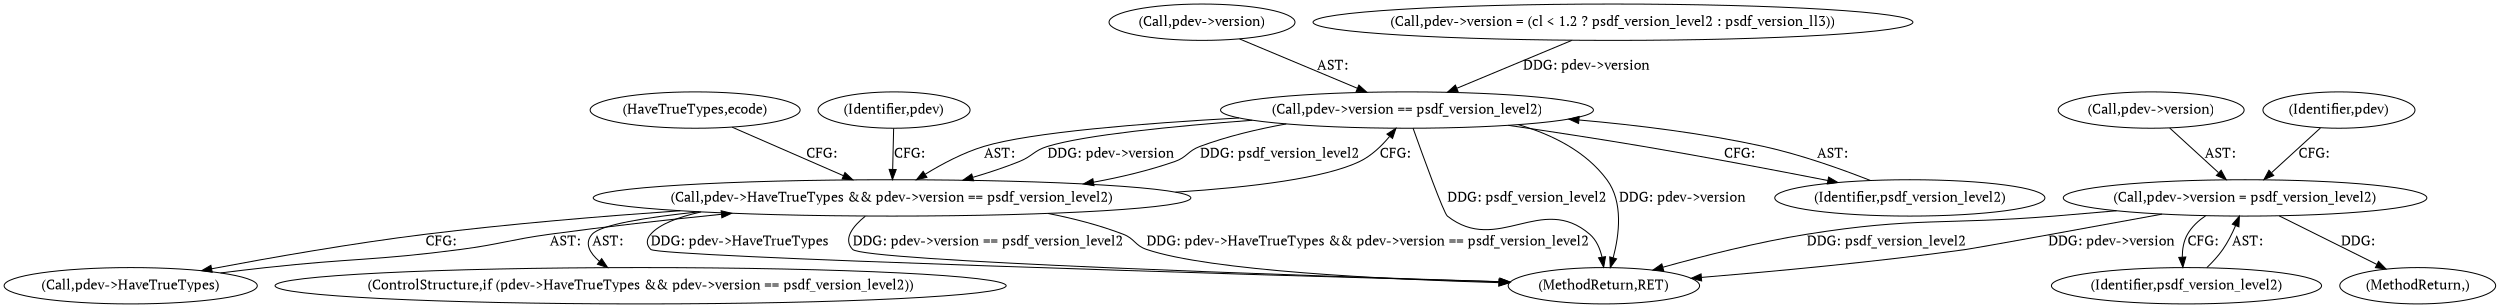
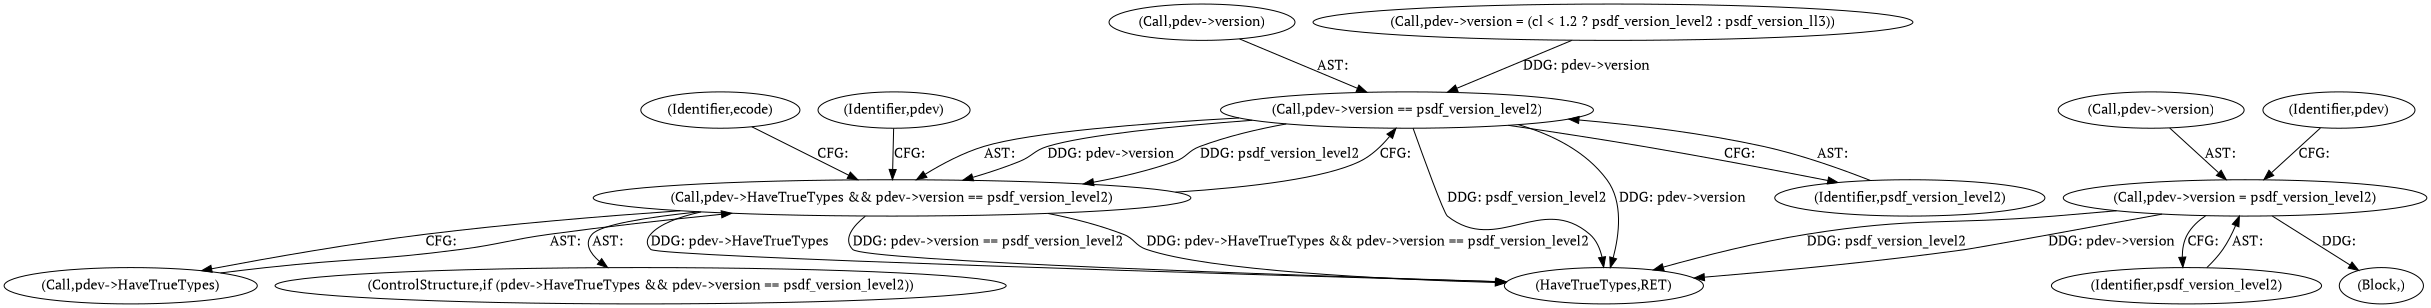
(695, 110) -> (720, 110)
(1604, 286) -> (1604, 286)
(2418, 286) -> (2381, 286)
